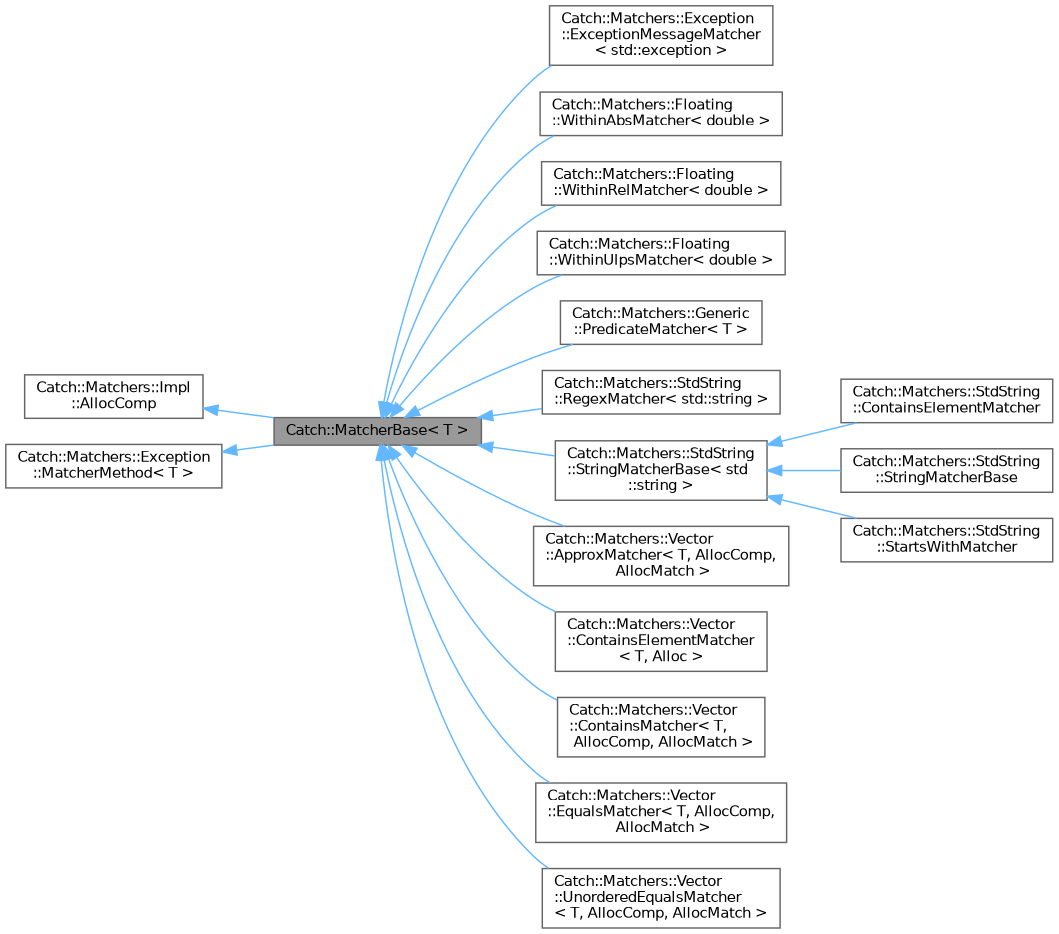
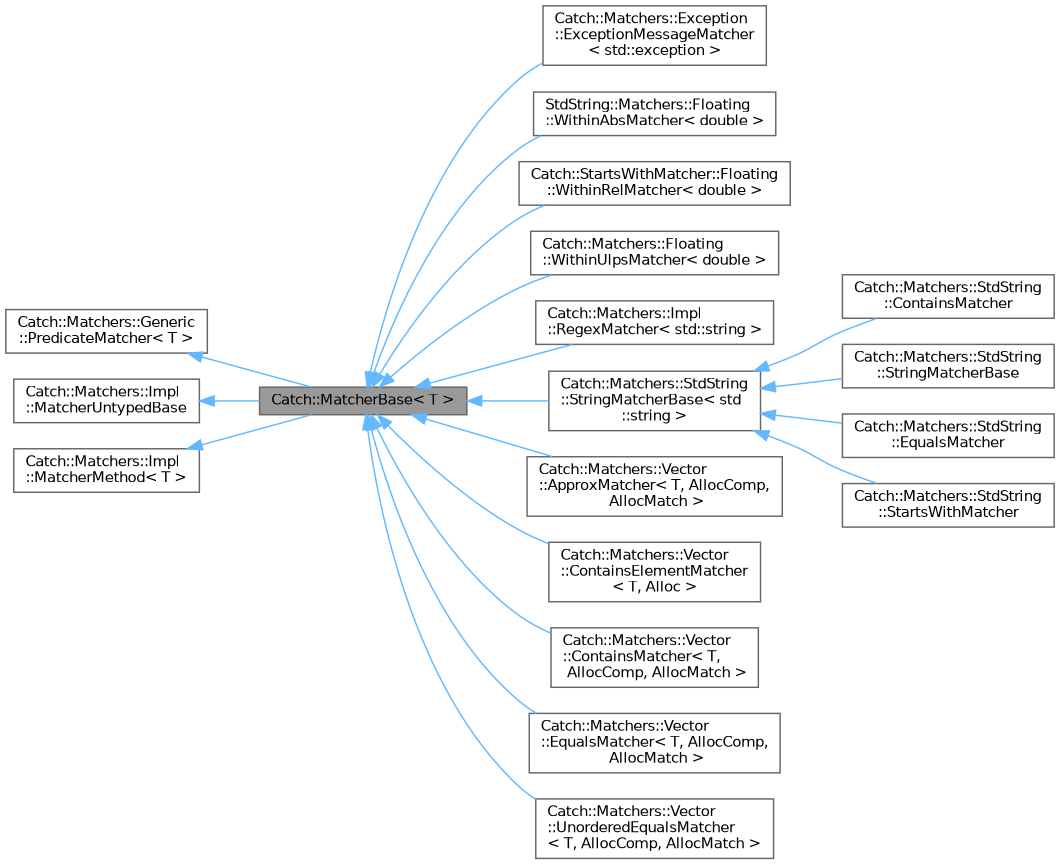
(661, 114) -> (655, 114)
(661, 183) -> (655, 183)
(494, 374) -> (256, 372)
(661, 392) -> (655, 323)
(114, 397) -> (107, 401)
(947, 401) -> (948, 297)
none -> (948, 436)
(114, 466) -> (107, 471)
